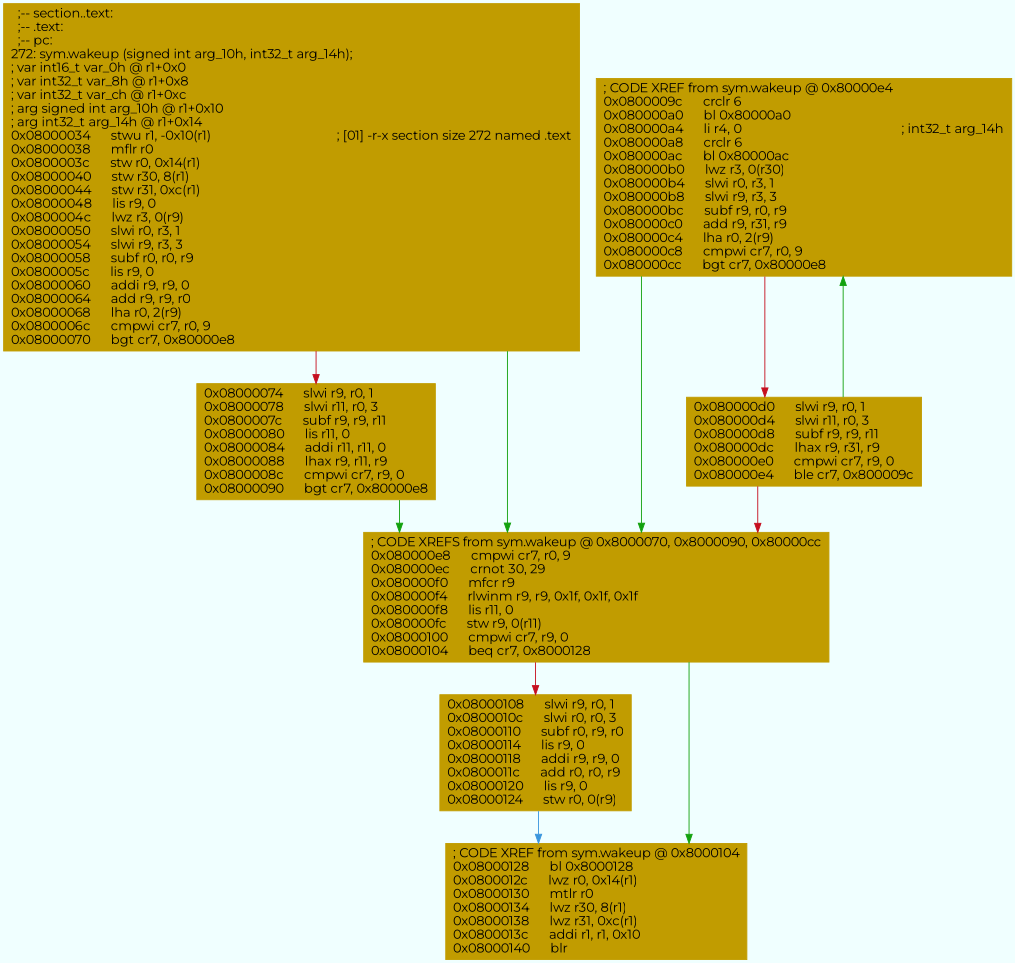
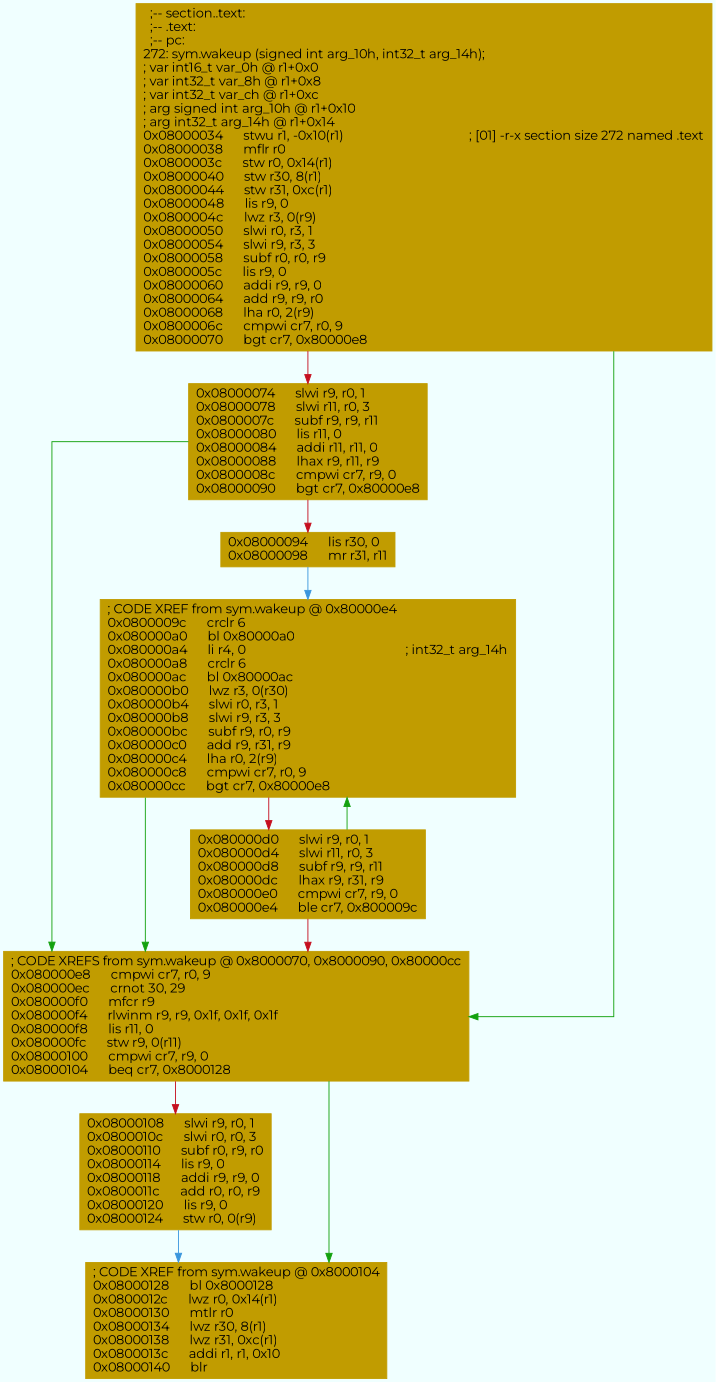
none -> (308, 550)
